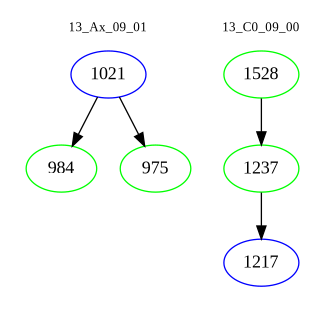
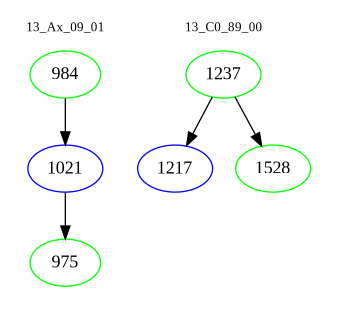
(261, 28) -> (224, 28)
(261, 115) -> (245, 116)
(88, 116) -> (65, 115)
